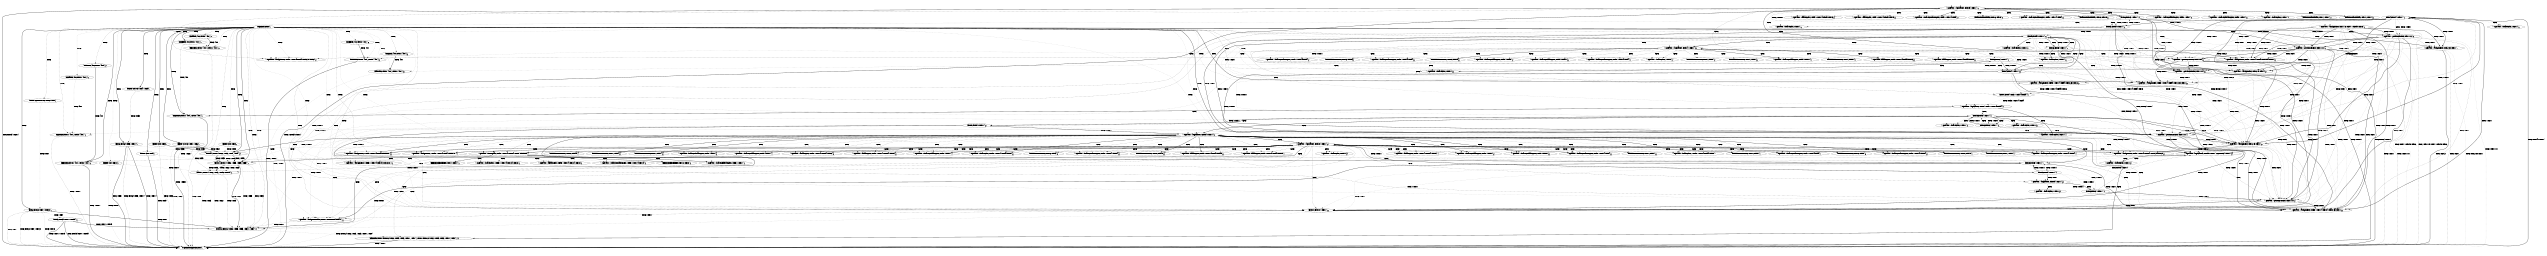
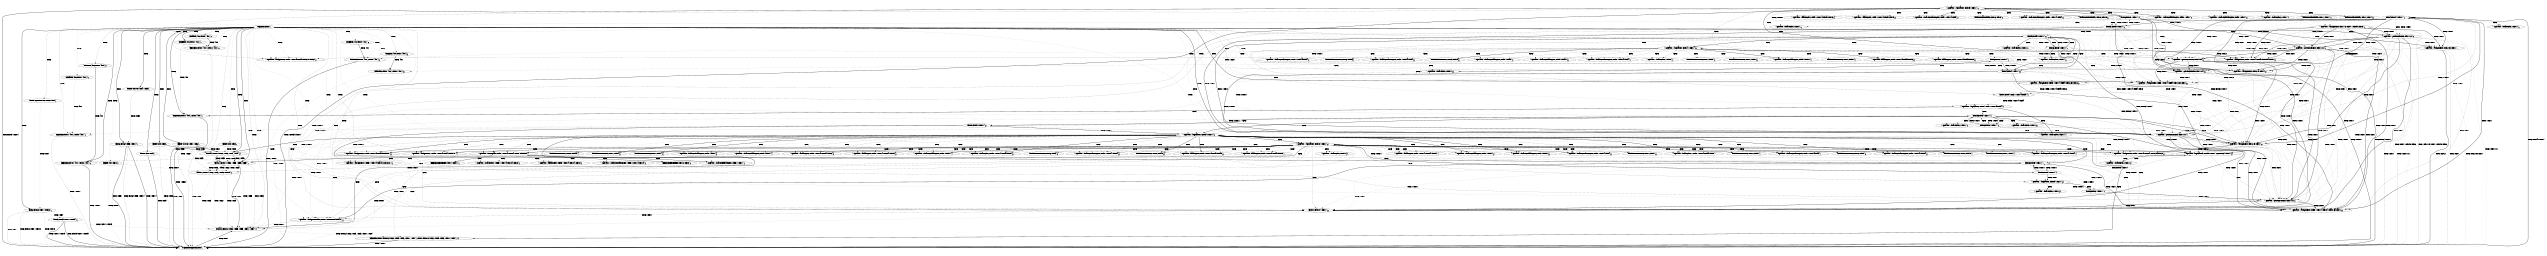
(173, 196) -> (173, 196)
(136, 219) -> (214, 239)
(140, 227) -> (140, 227)
